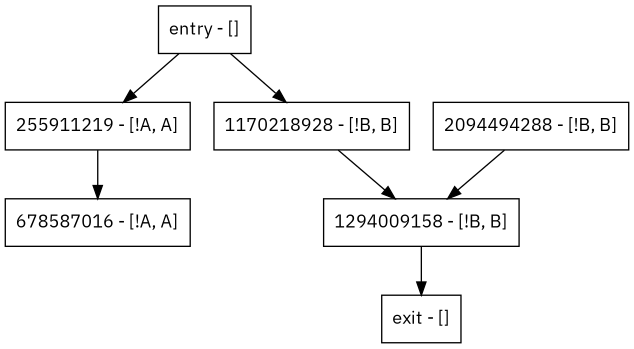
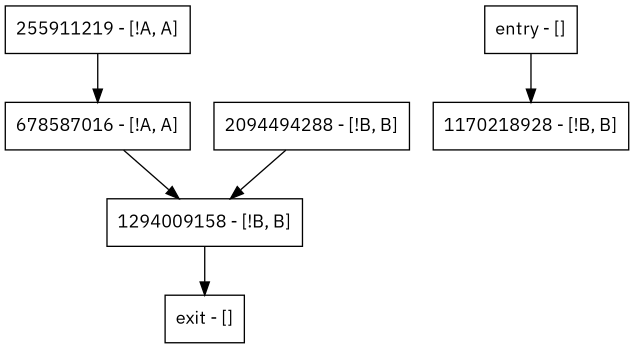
(156, 74) -> none
(362, 170) -> (146, 170)
